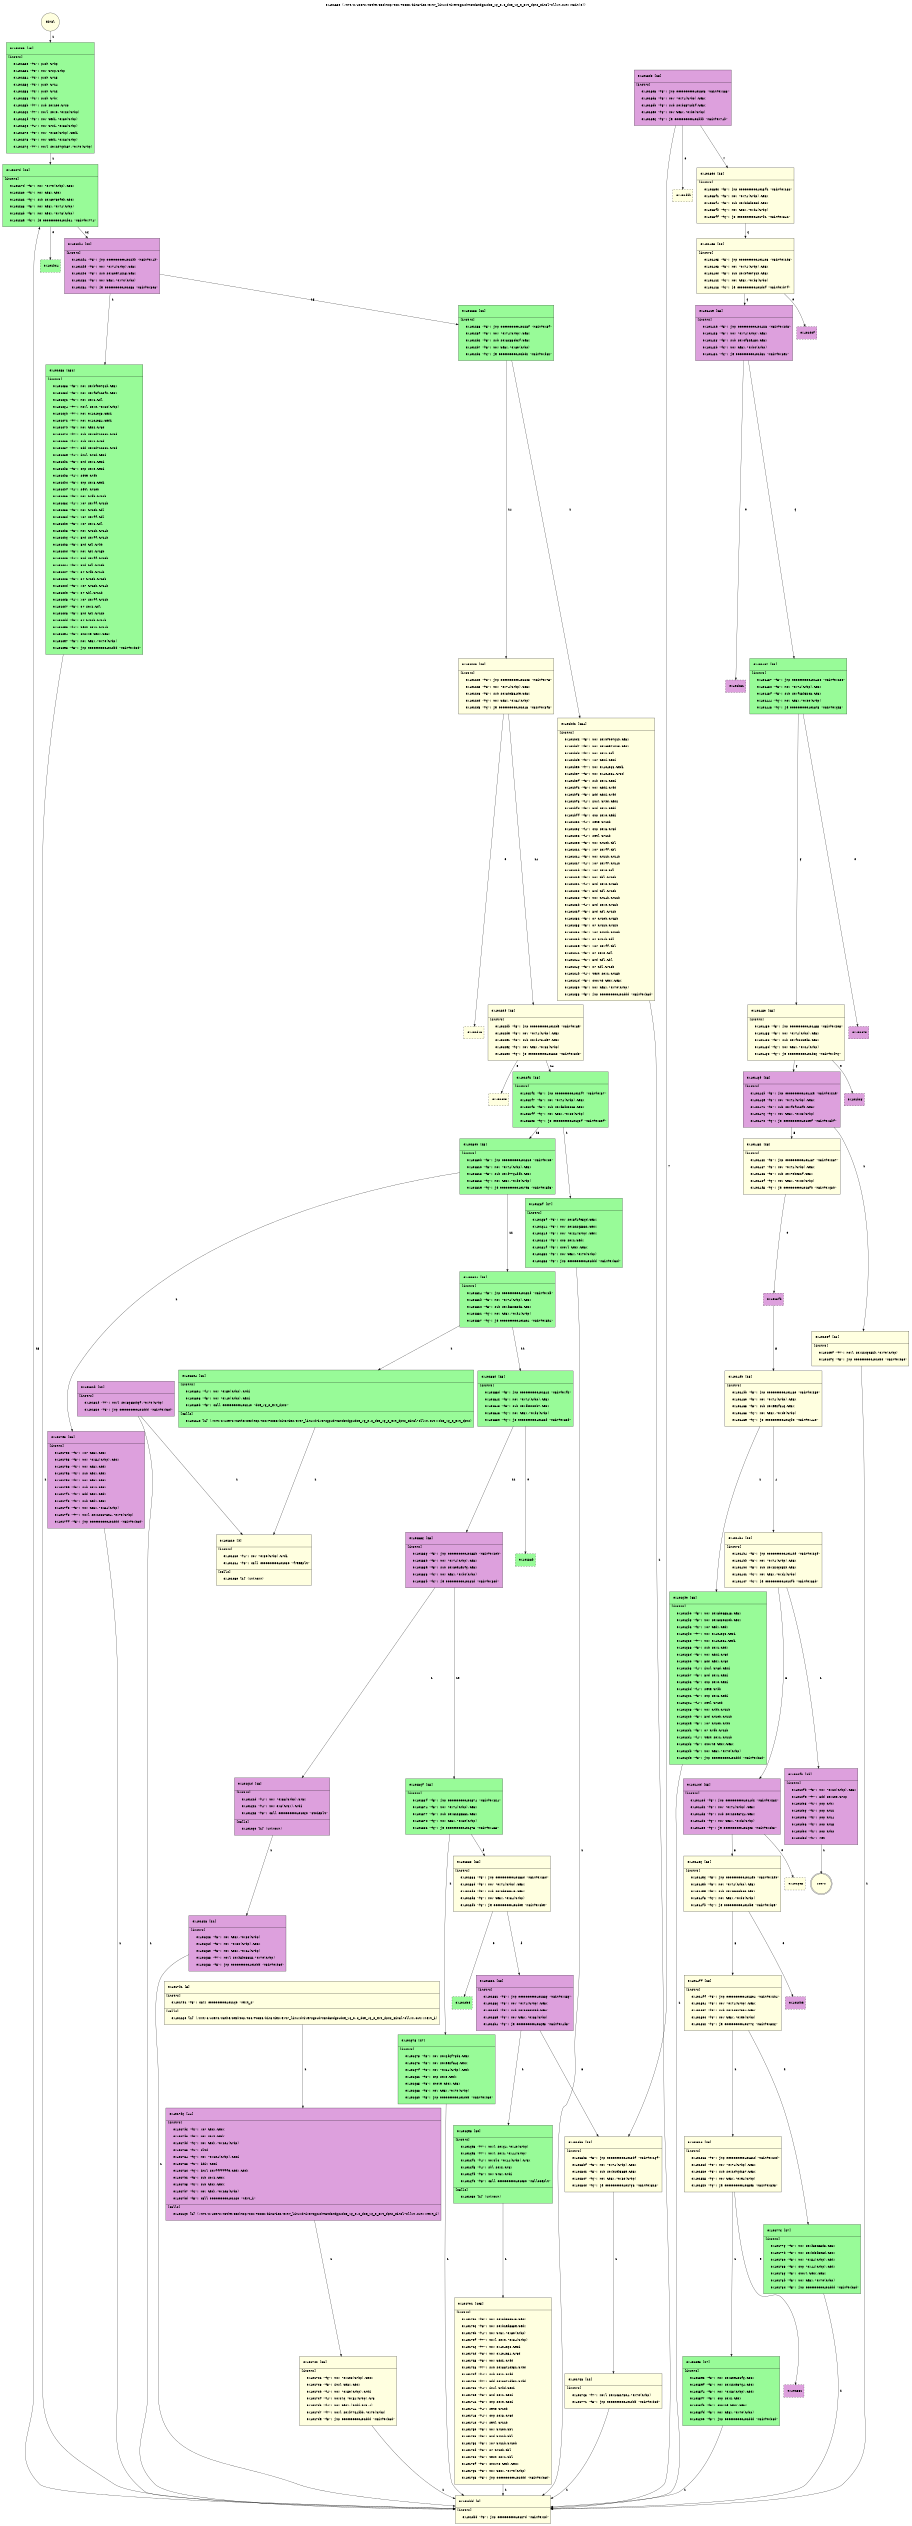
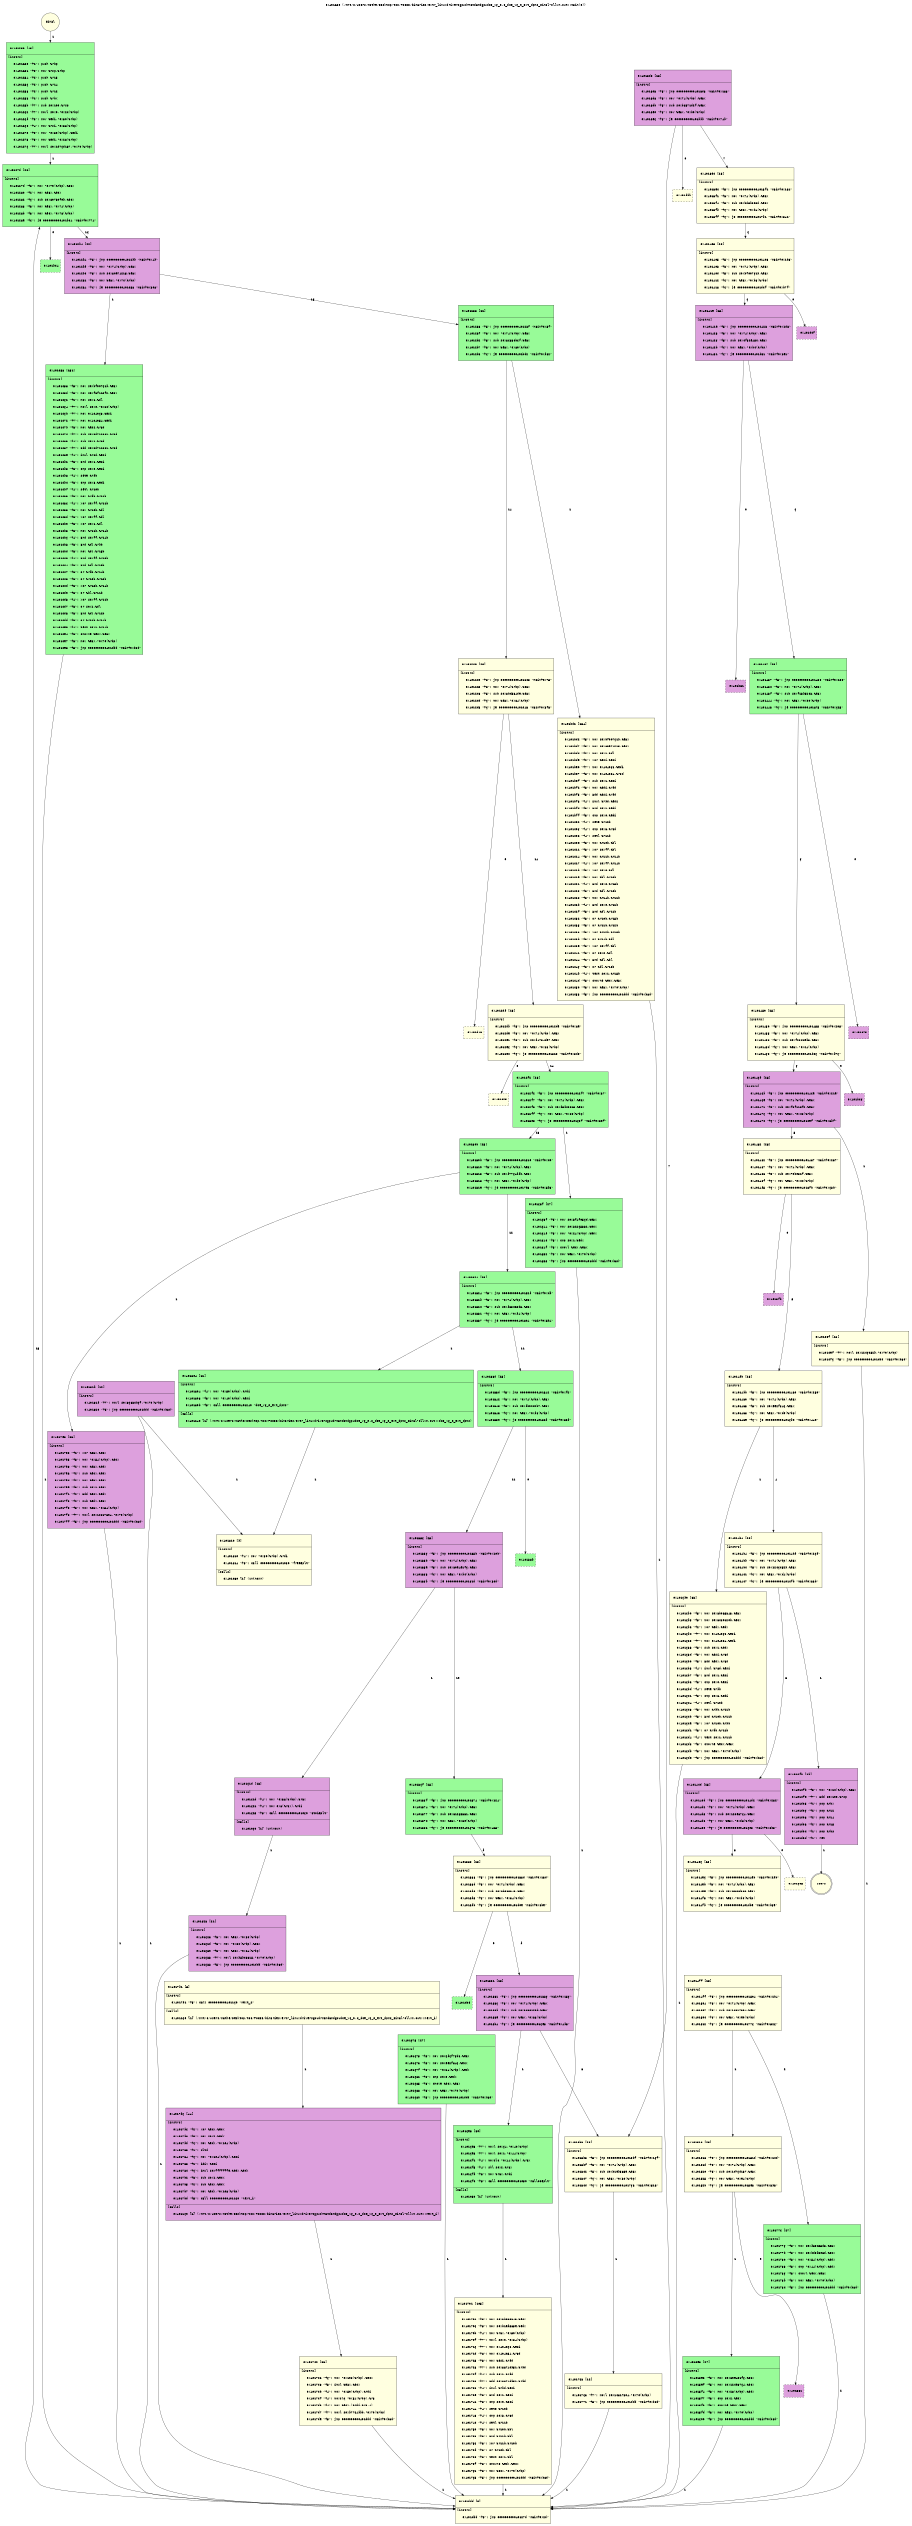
(773, 1337) -> (789, 1282)
(718, 1678) -> (718, 1678)
(445, 1933) -> none
(733, 1942) -> none
(795, 2003) -> none
